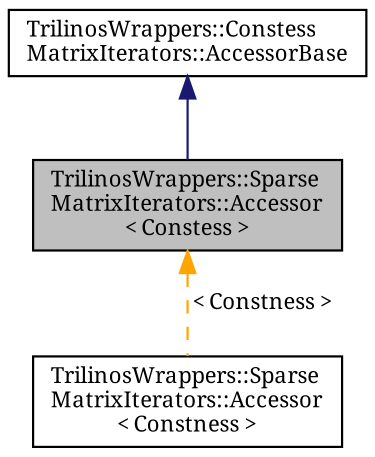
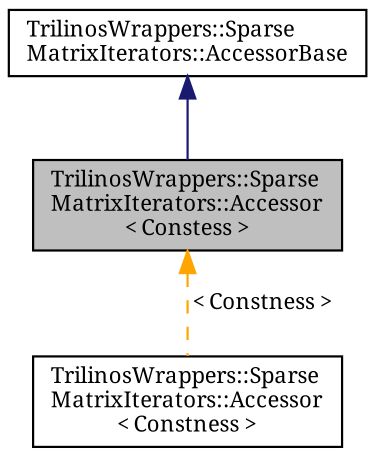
(188, 43) -> (188, 43)
